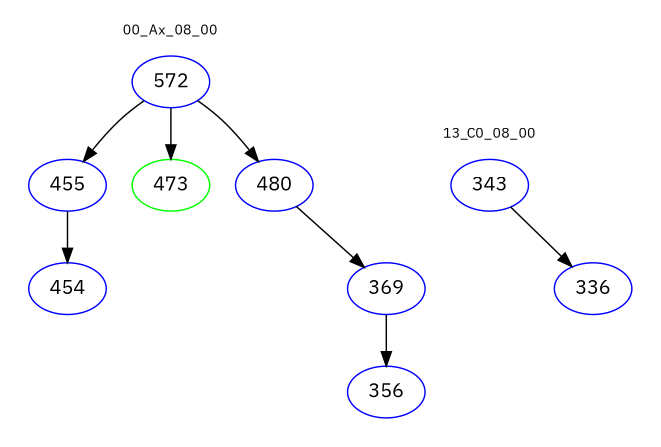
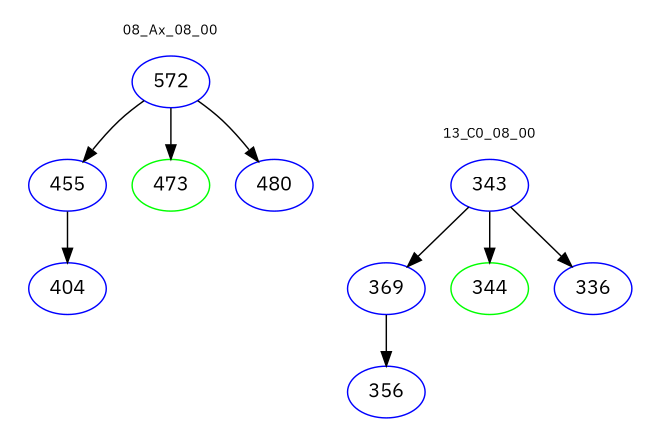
(171, 31) -> (171, 31)
(315, 223) -> (443, 232)
(67, 289) -> (67, 289)
none -> (490, 289)
